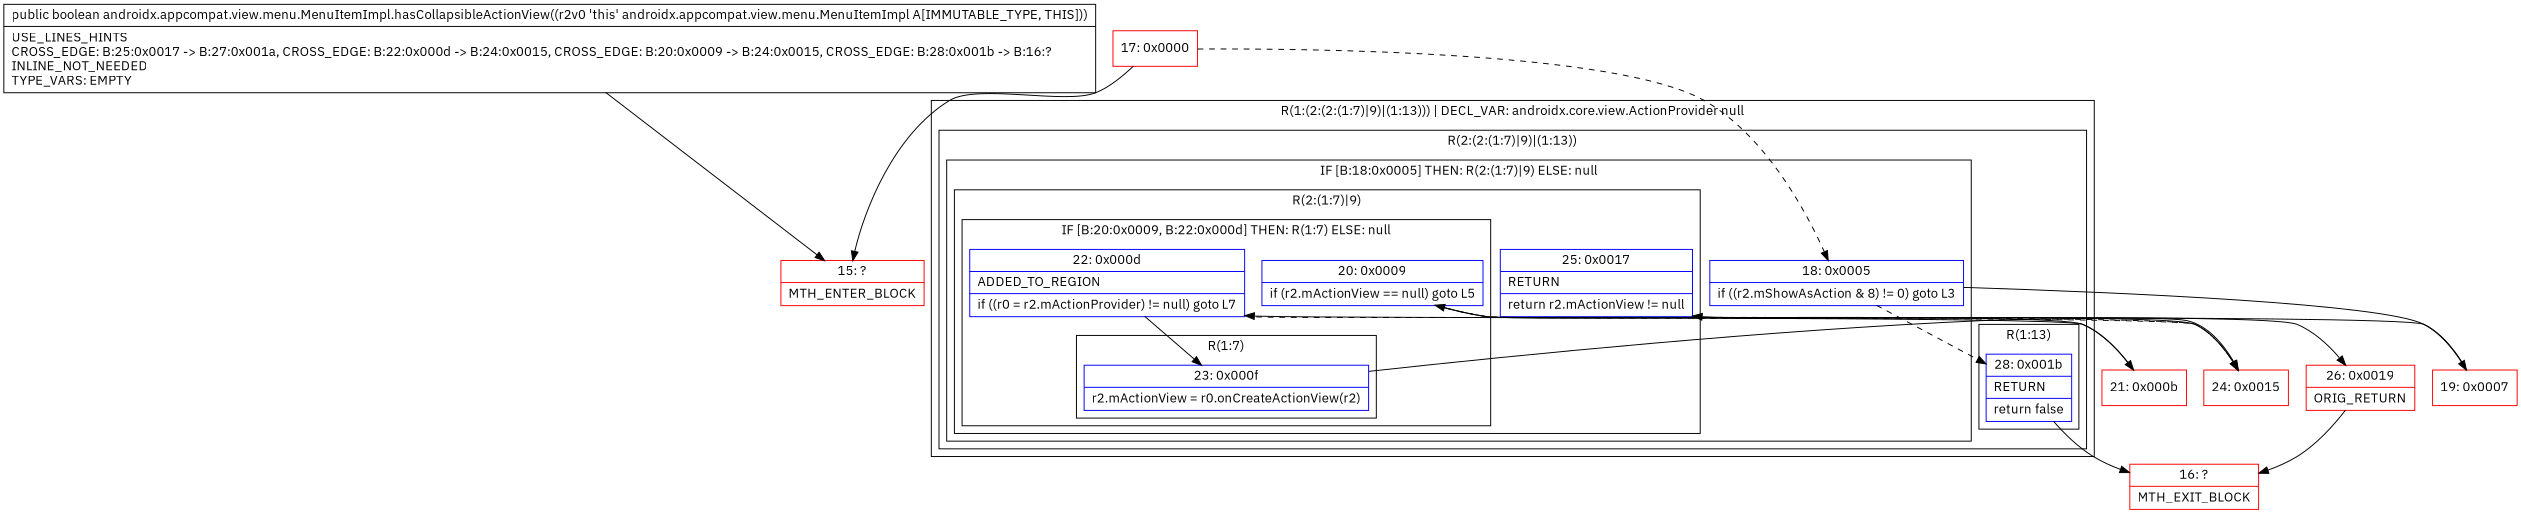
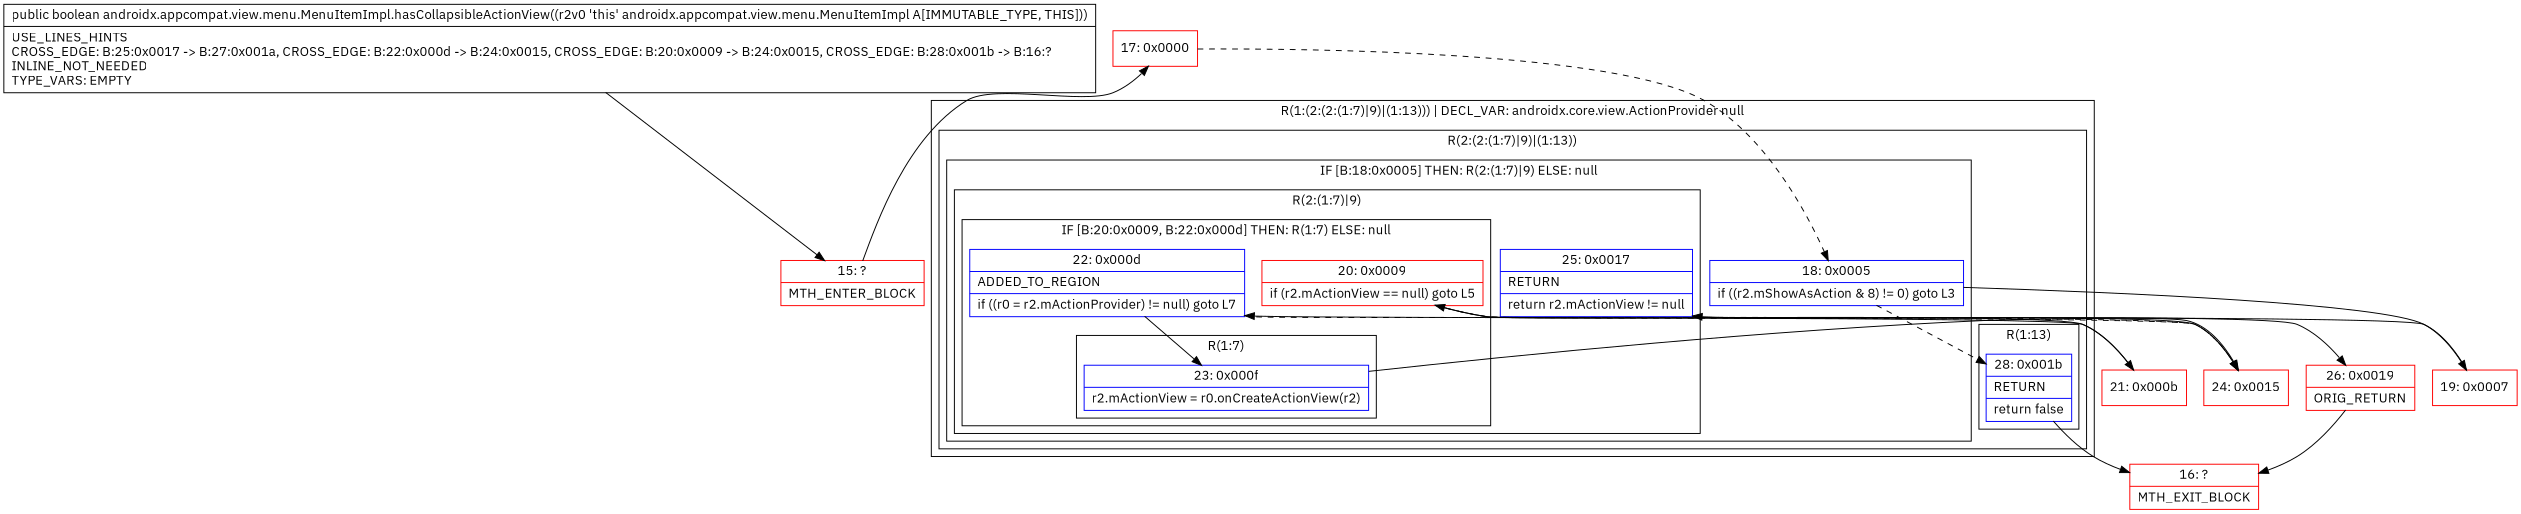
(973, 95) -> (954, 110)
(1372, 283) -> (1372, 283)
